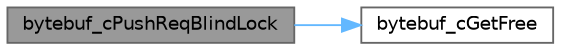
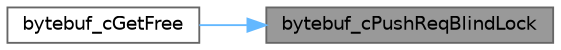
(318, 25) -> (223, 25)
